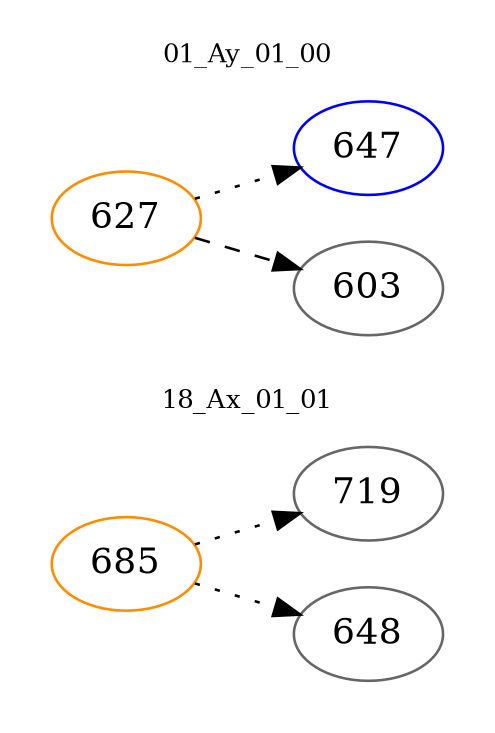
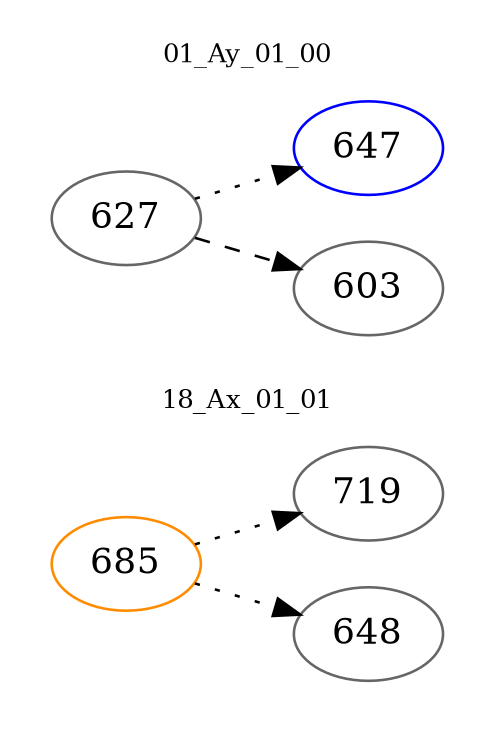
(126, 218) -> (126, 218)
